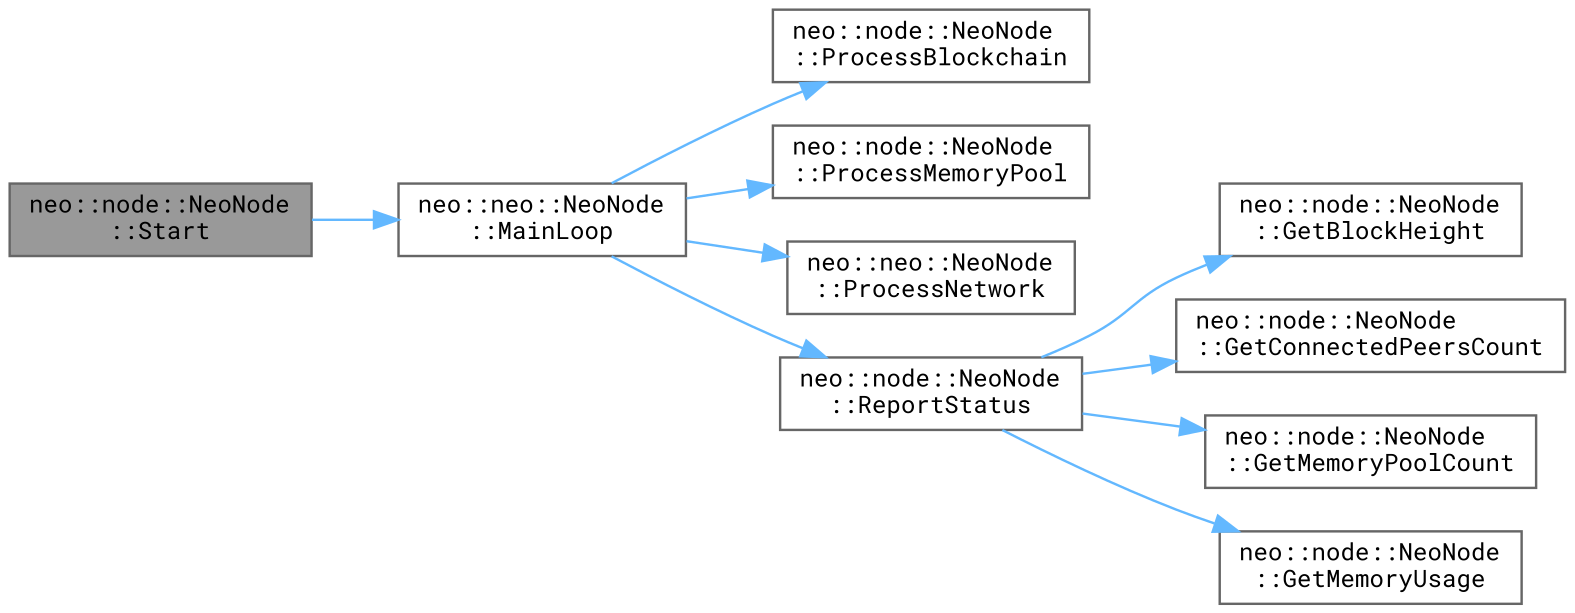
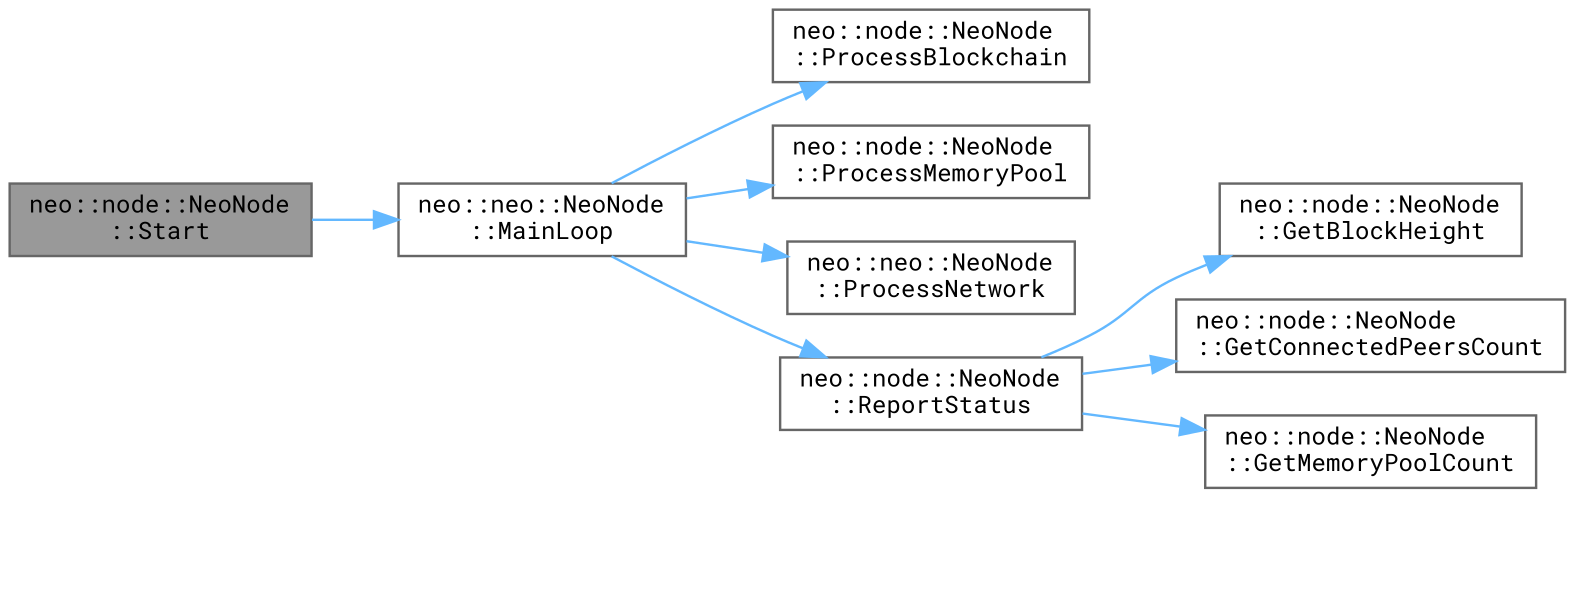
(1371, 568) -> none
